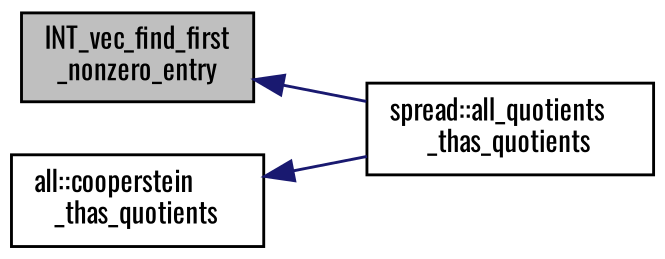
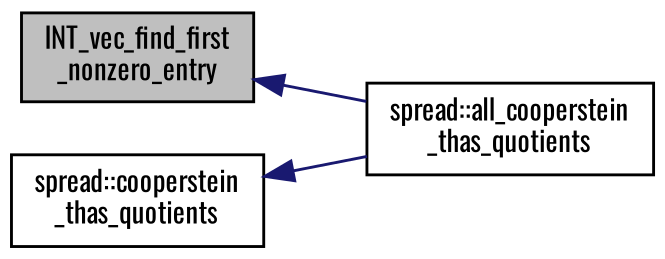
(510, 129) -> (510, 129)
(138, 201) -> (138, 201)
